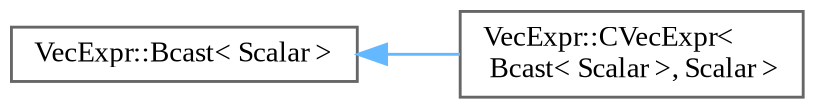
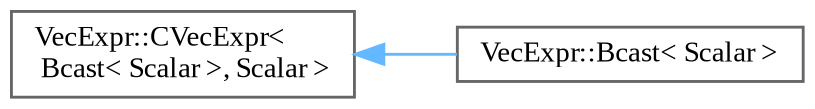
(424, 54) -> (421, 54)
